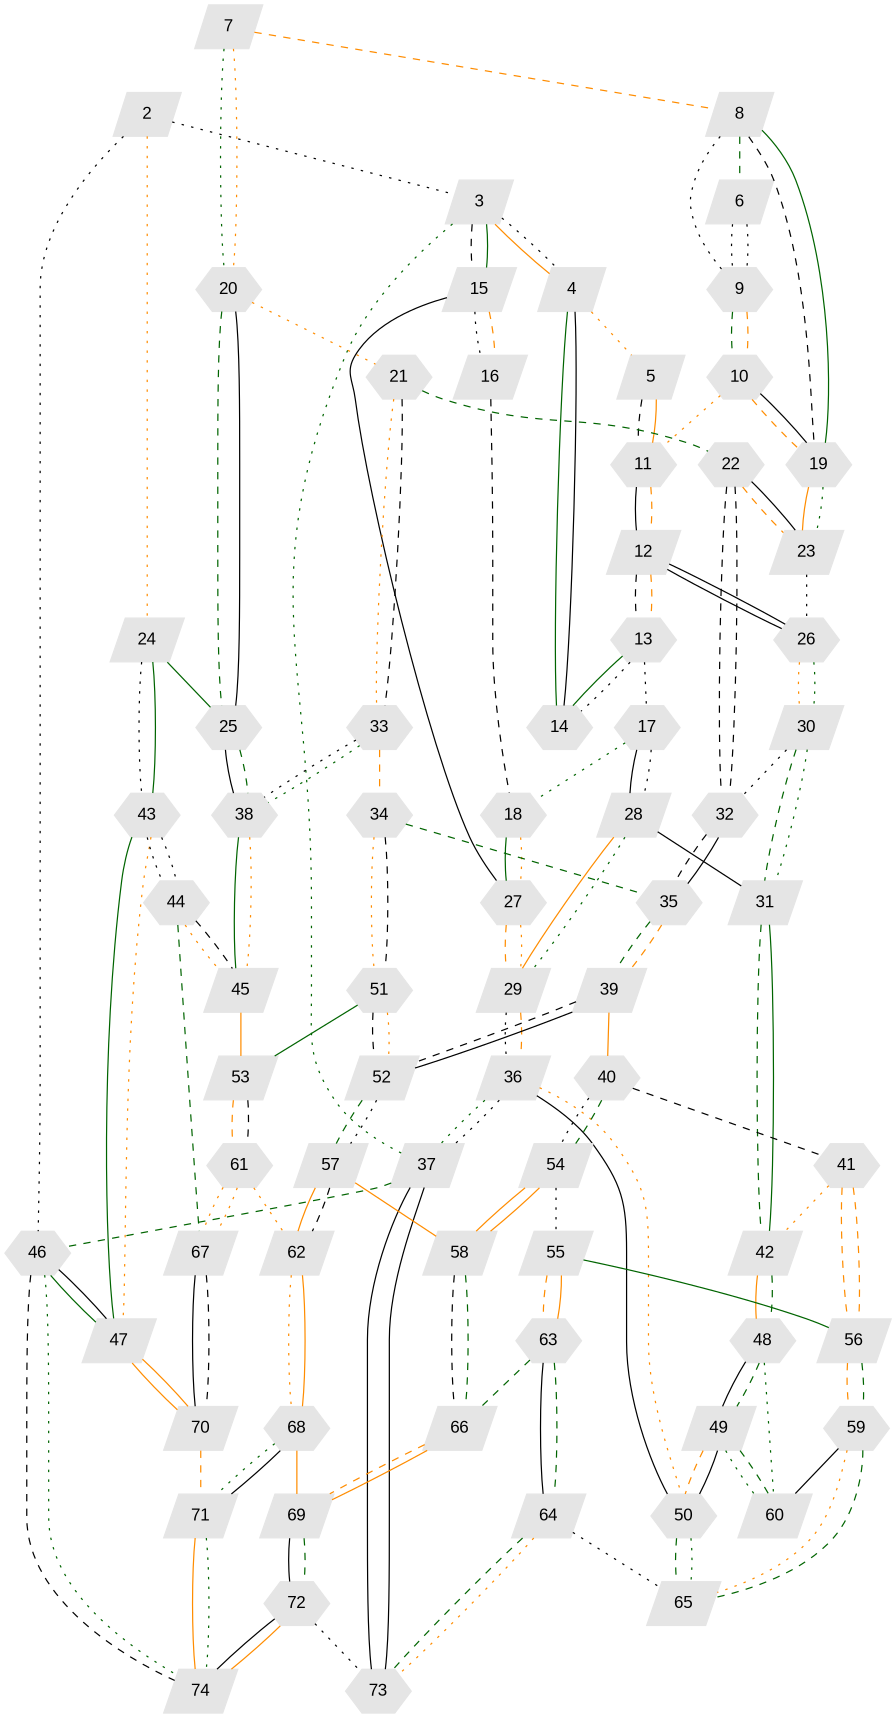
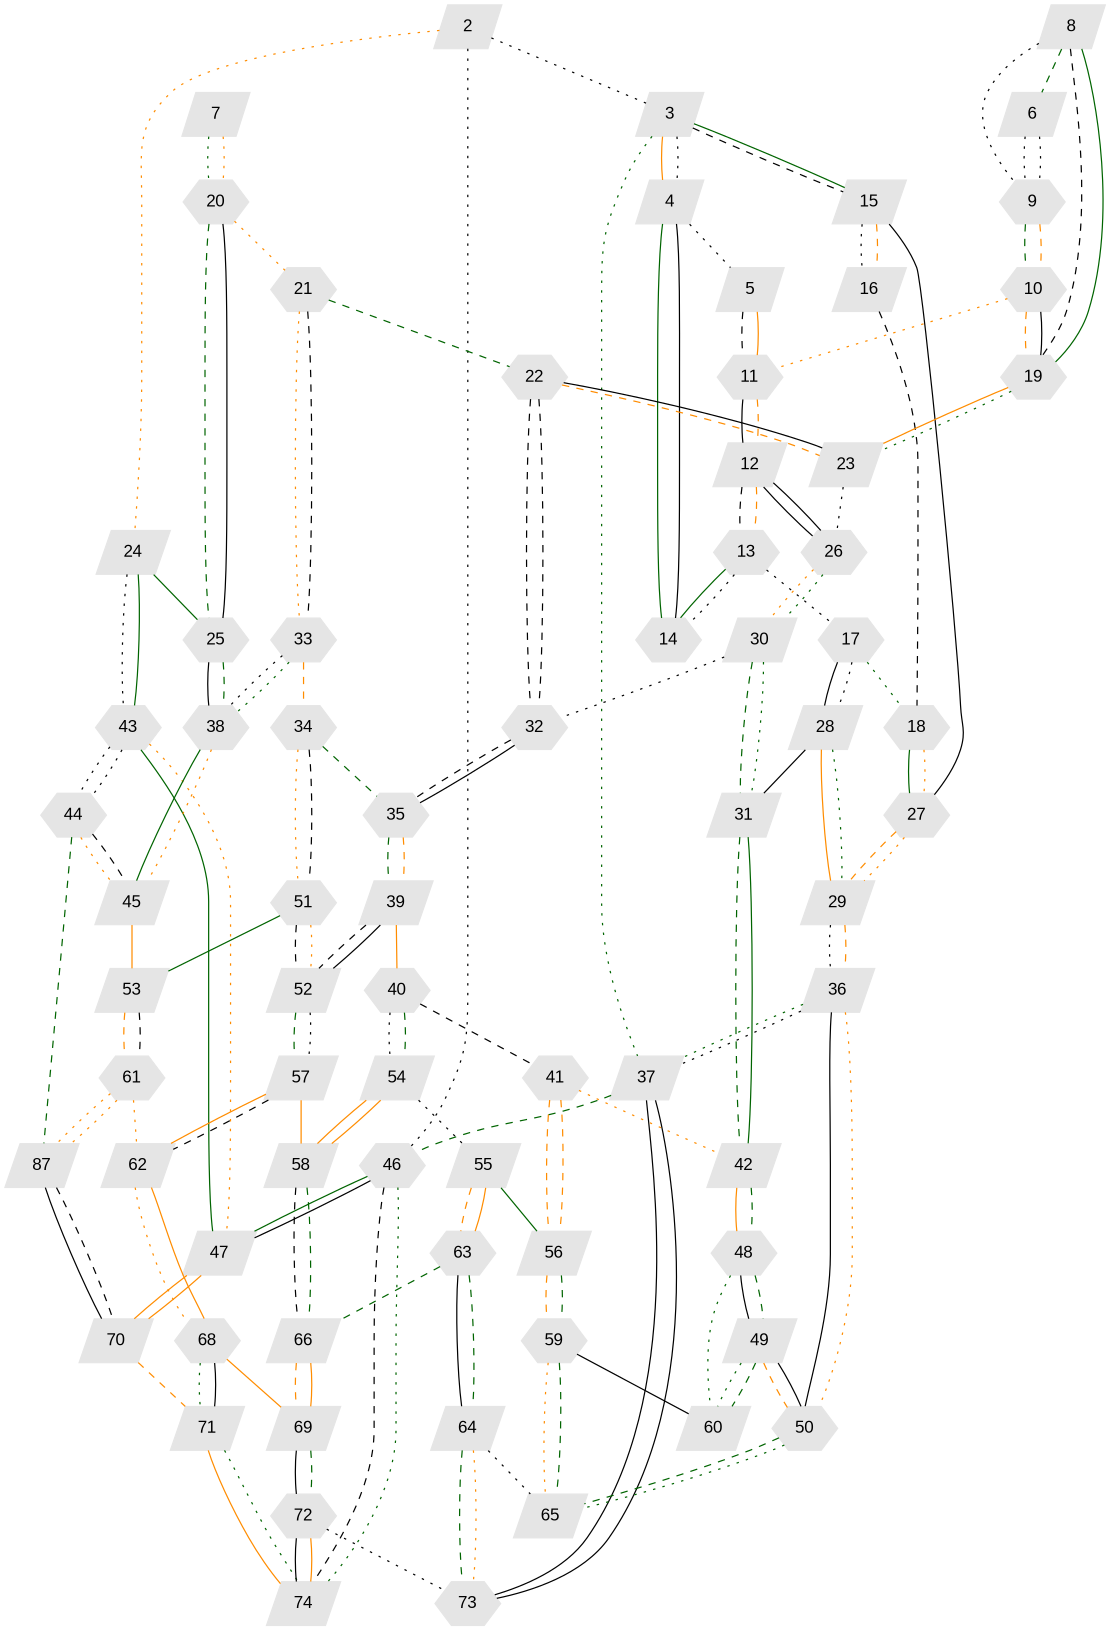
(484, 71) -> none
(611, 334) -> (710, 246)
(201, 1253) -> (42, 1166)
